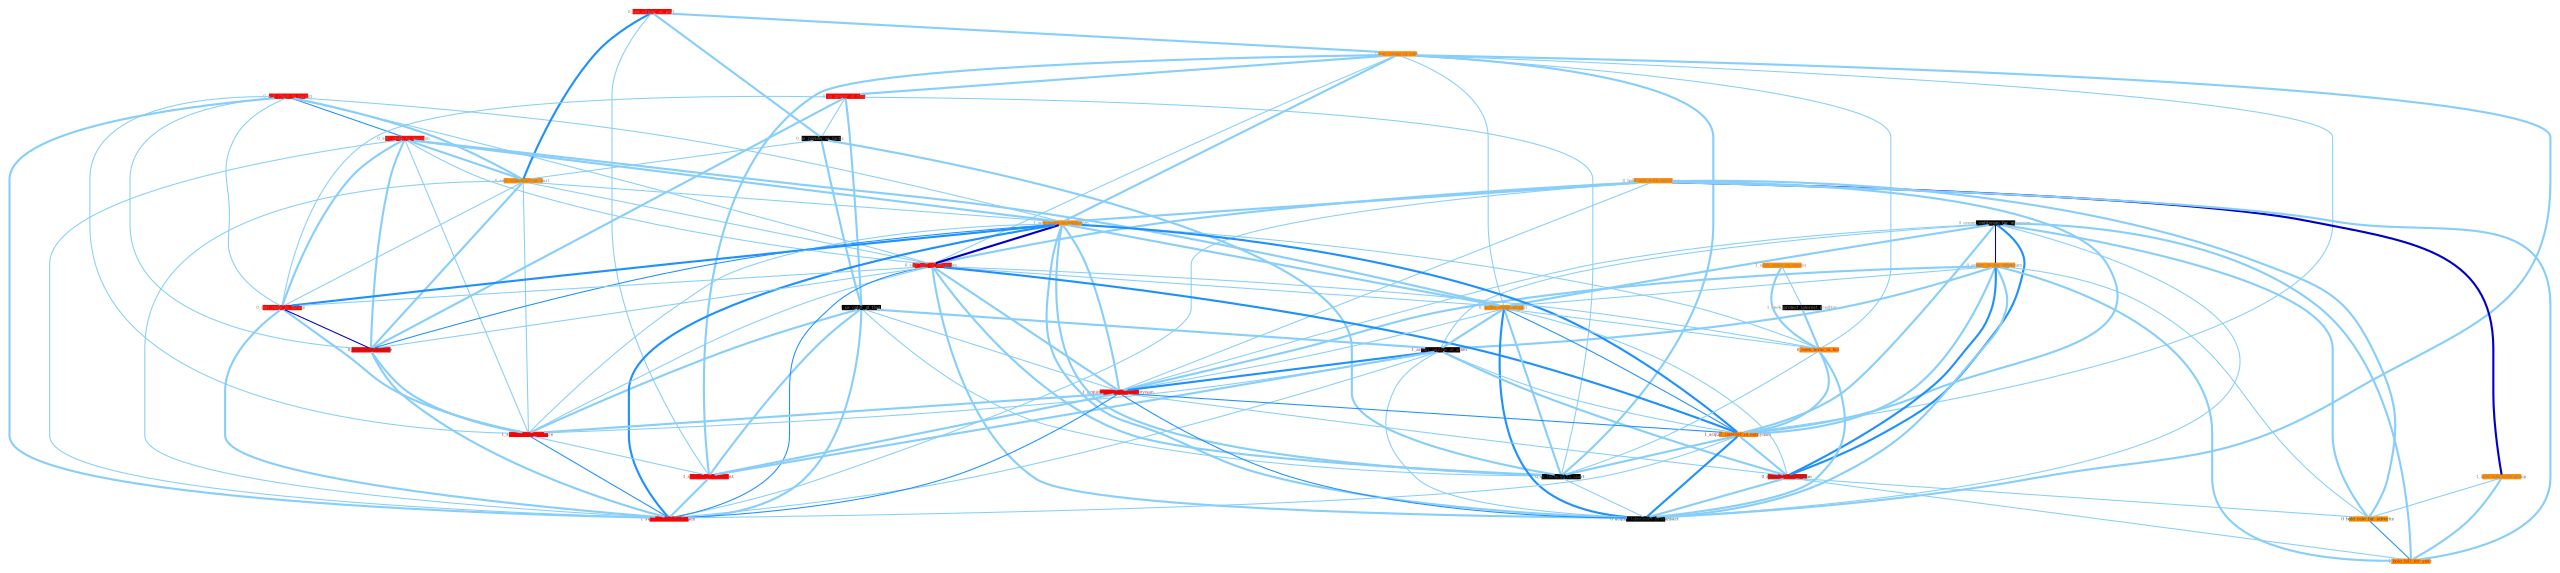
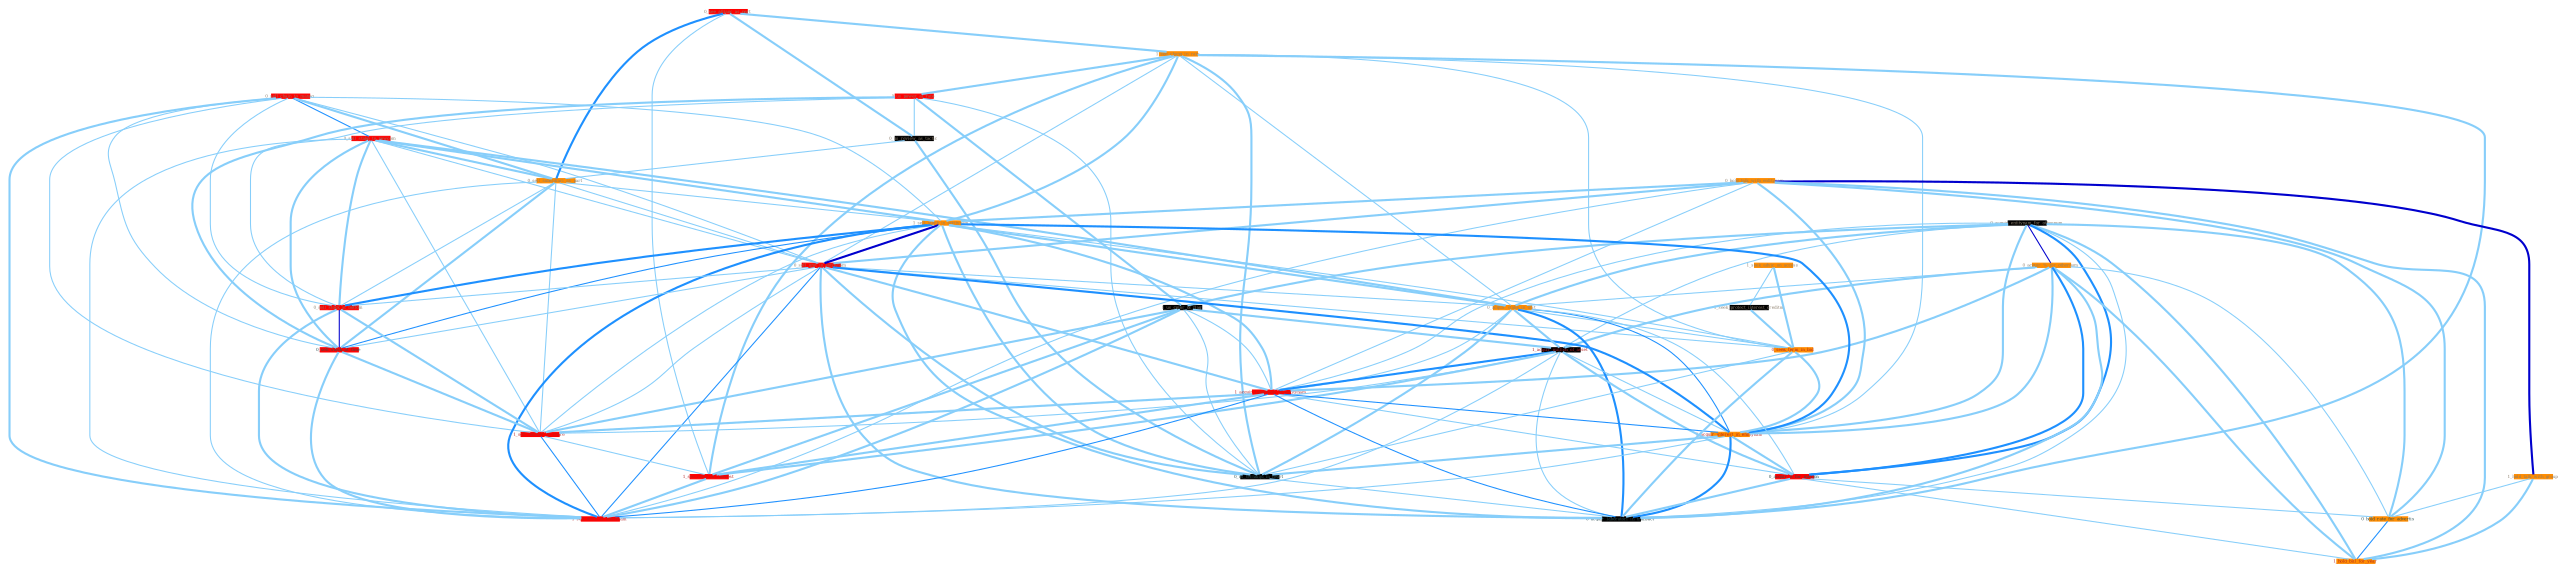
(840, 223) -> (1575, 247)
